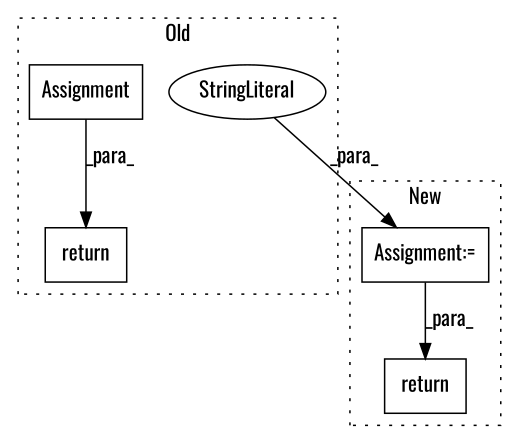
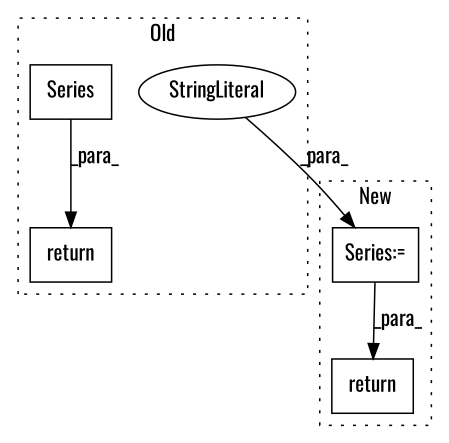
(86, 92) -> (71, 92)
(425, 255) -> (376, 255)
